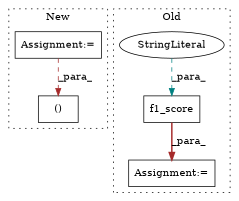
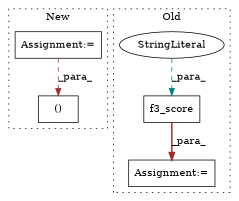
(172, 109) -> (172, 109)
